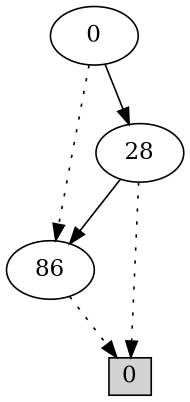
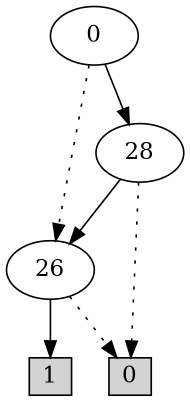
(50, 270) -> (50, 270)
none -> (50, 377)
